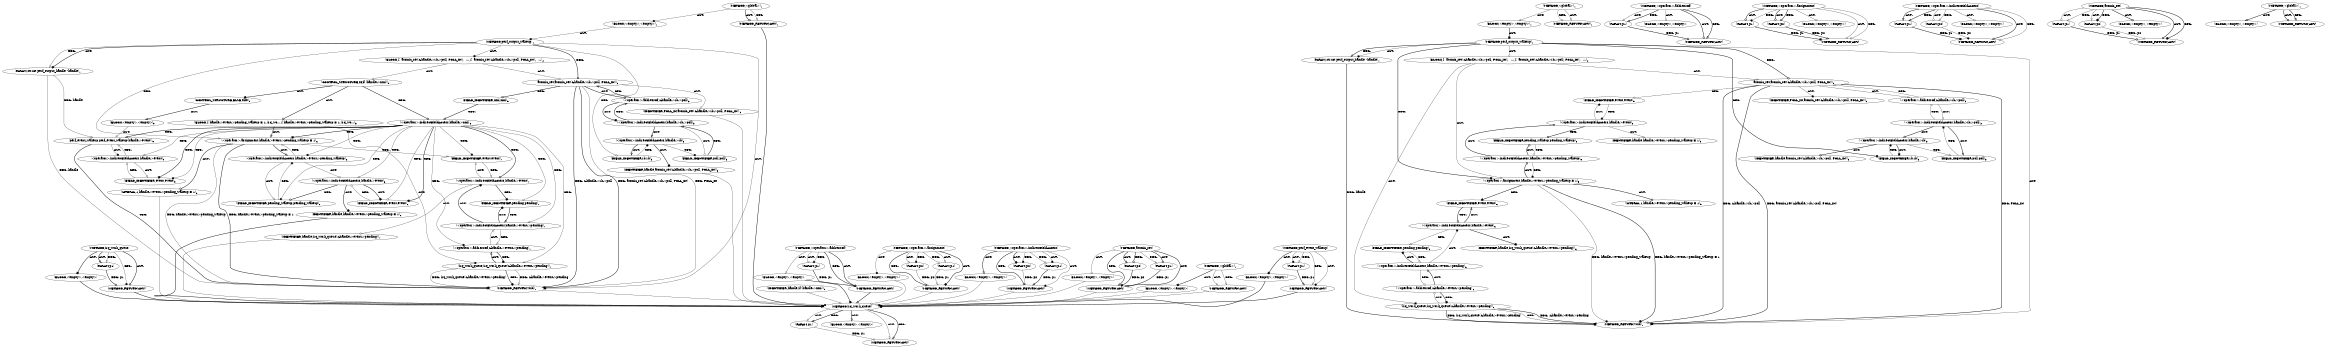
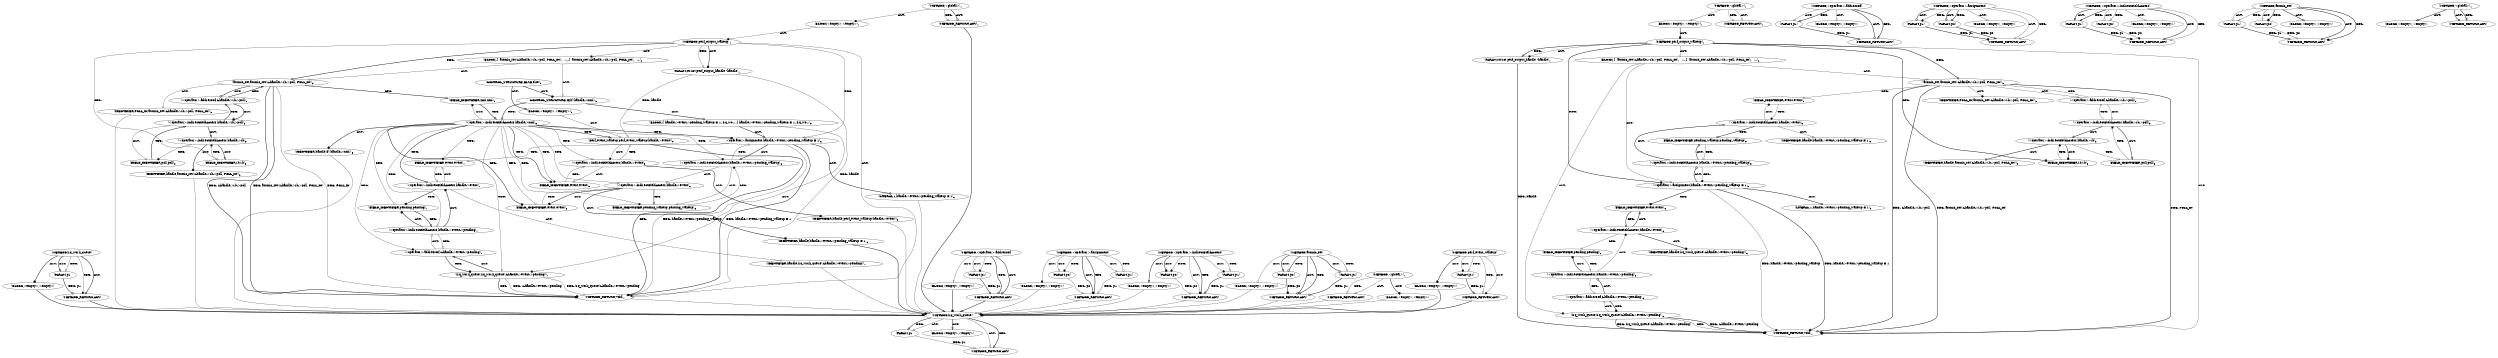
(289, 92) -> (537, 91)
none -> (475, 114)
none -> (390, 127)
none -> (855, 219)
